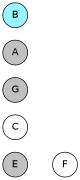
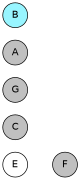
(15, 127) -> (15, 127)
(15, 165) -> (15, 165)
(65, 165) -> (65, 165)
